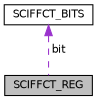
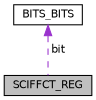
(49, 15) -> (48, 15)
